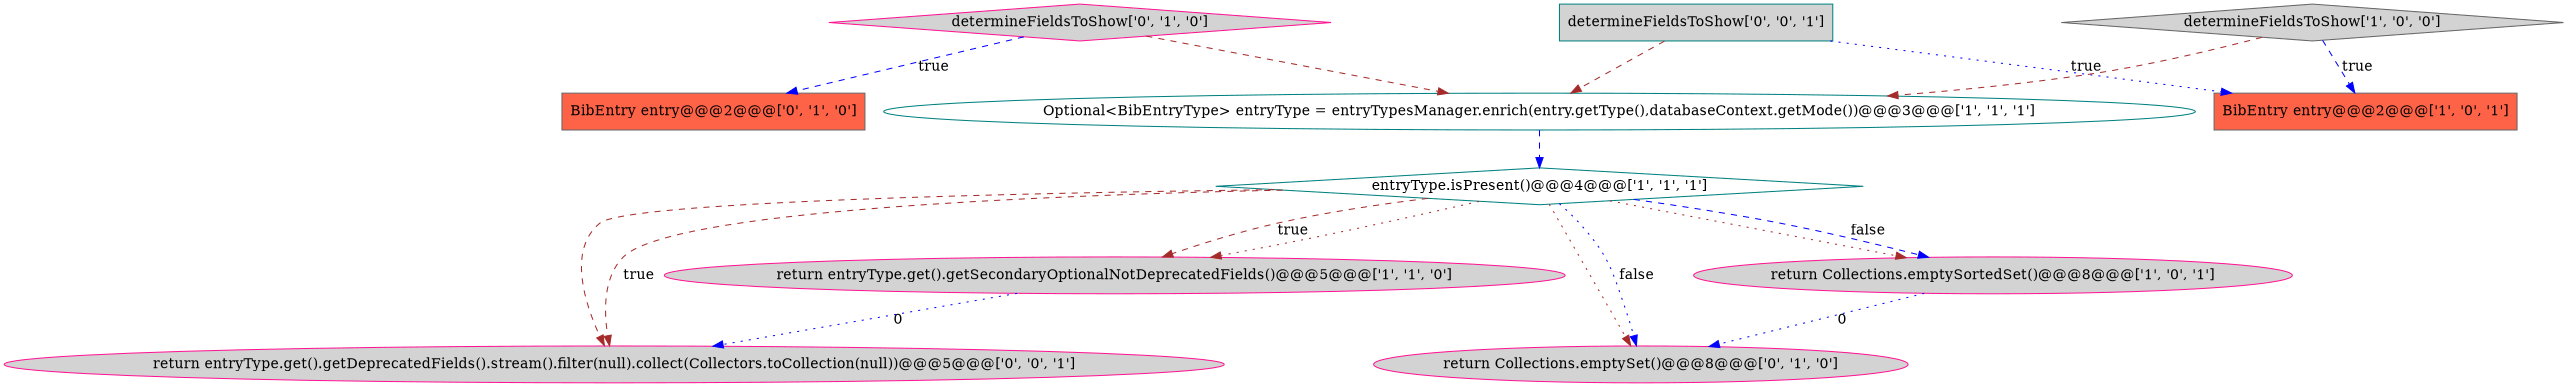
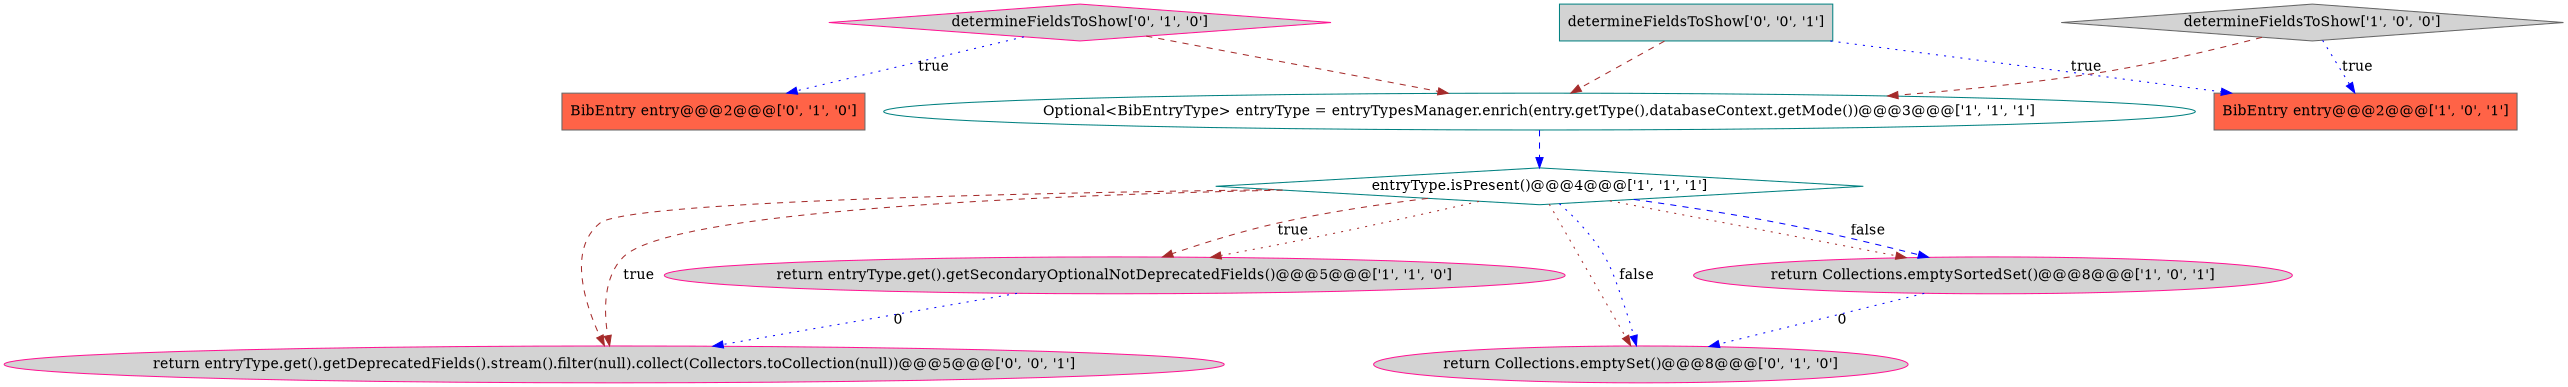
(2336, 62) -> (2336, 62)
(910, 64) -> (910, 64)
